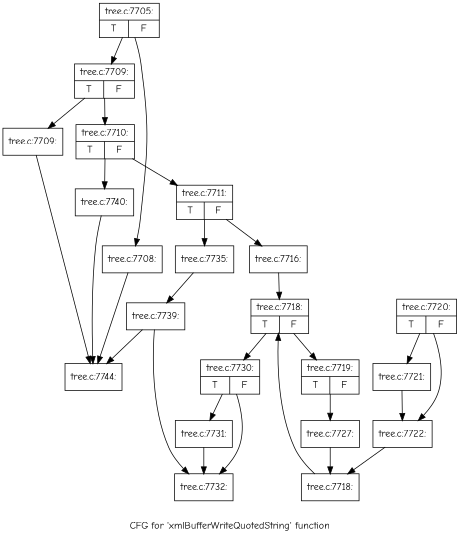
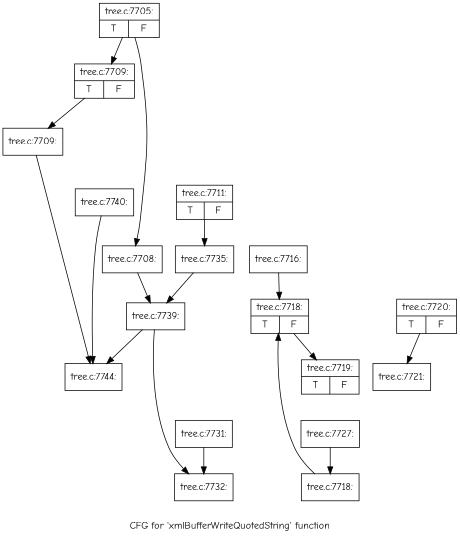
(105, 142) -> none
(241, 230) -> none
(114, 314) -> (142, 284)
(230, 377) -> none
(330, 404) -> none
(403, 434) -> none
